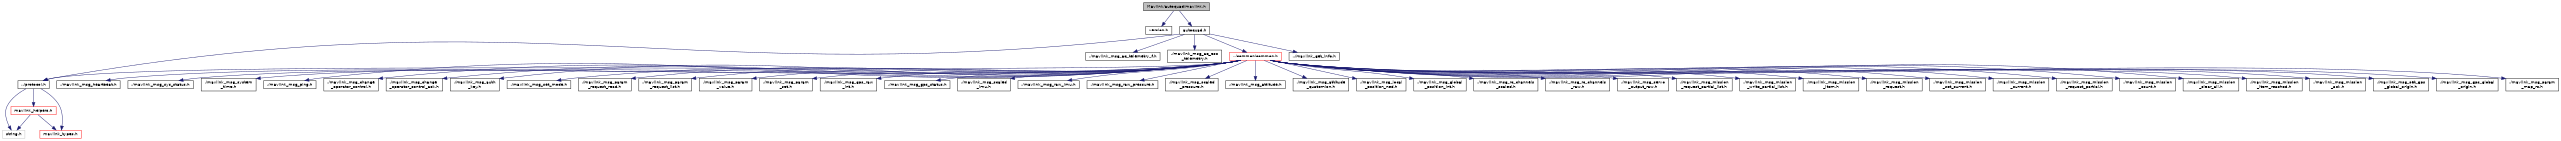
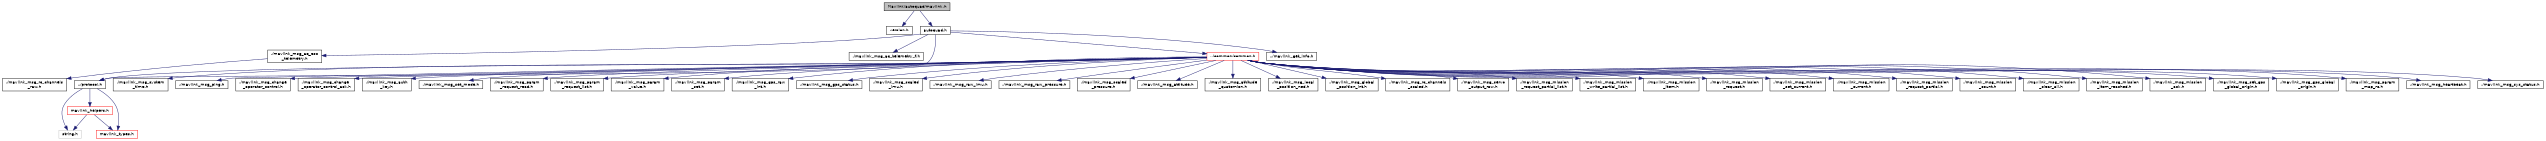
(1406, 71) -> (169, 67)
